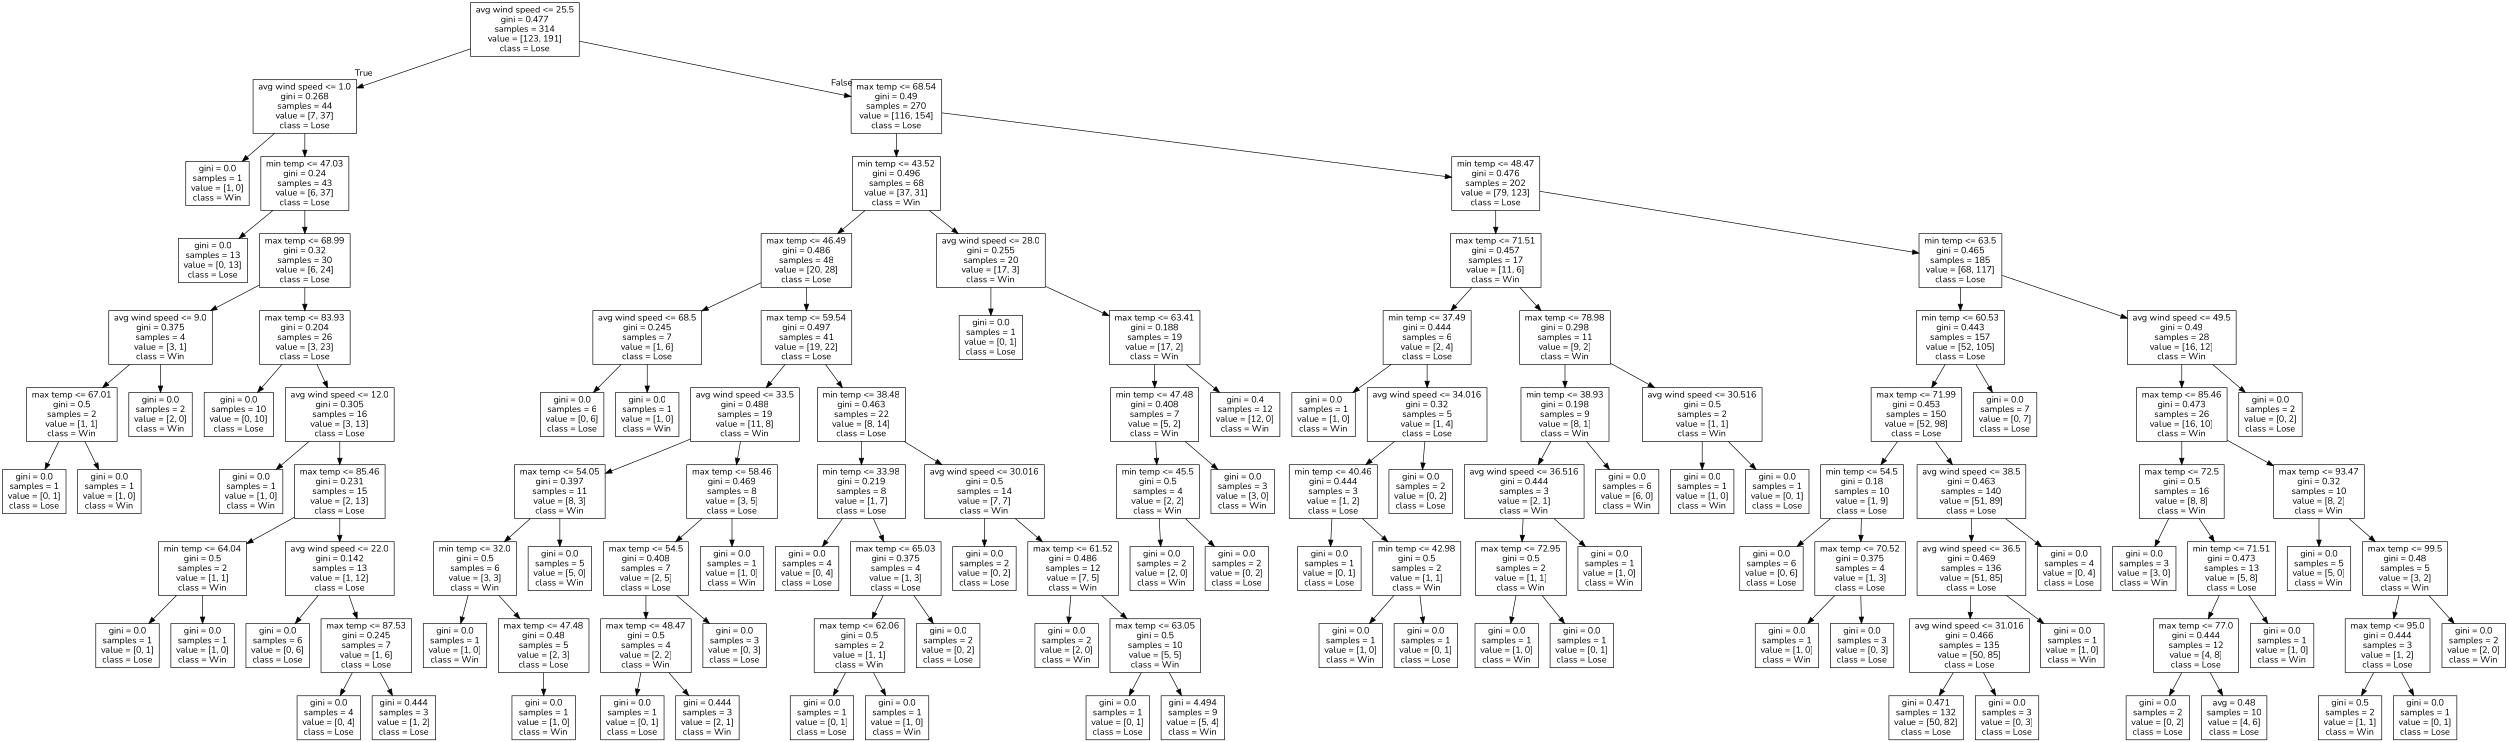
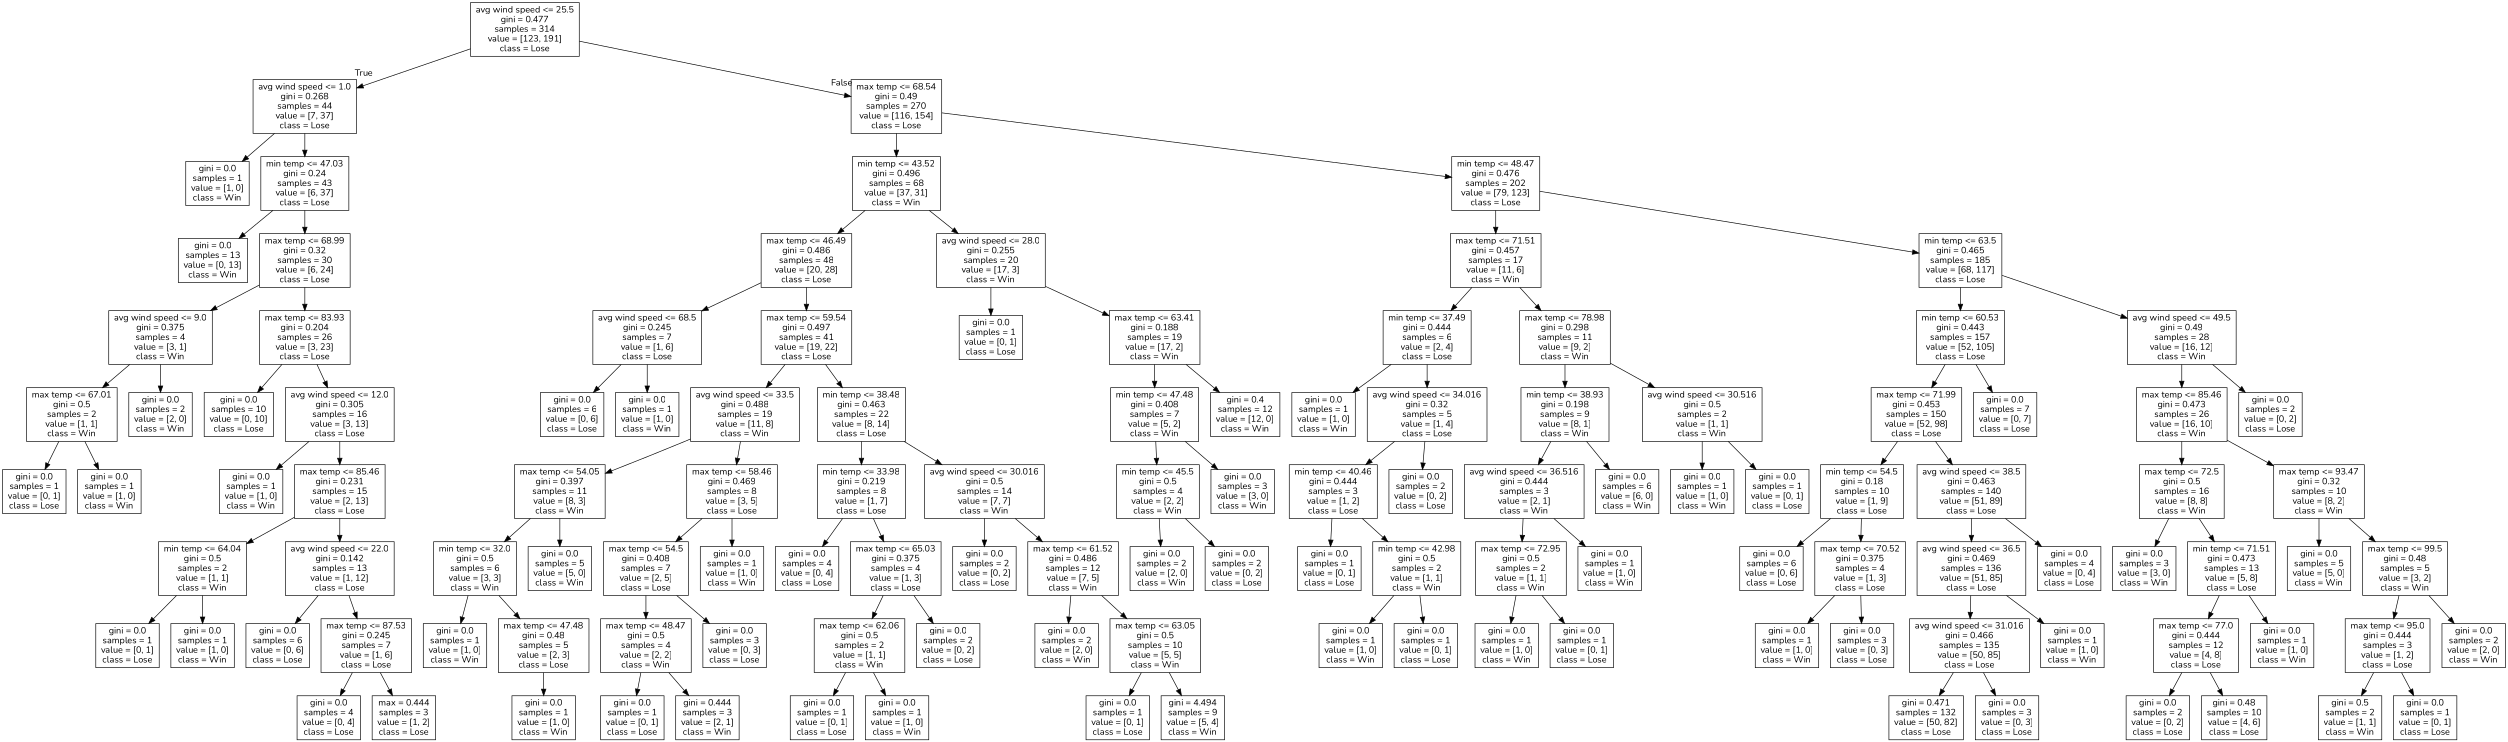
(213, 261) -> (213, 261)
(404, 718) -> (404, 718)
(2234, 718) -> (2234, 718)
